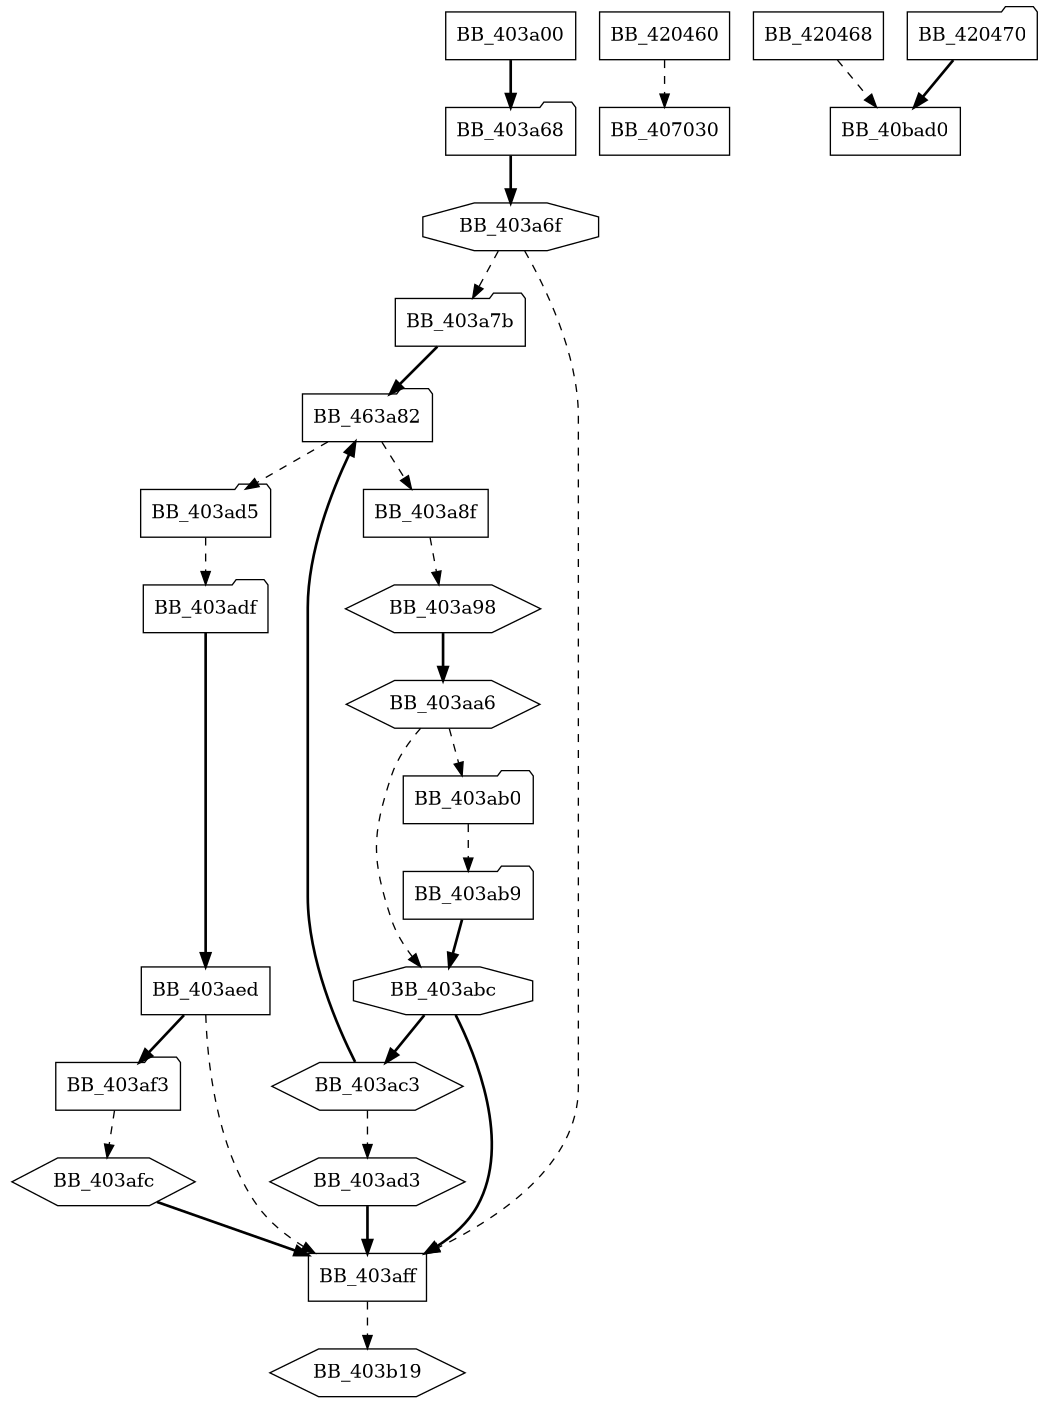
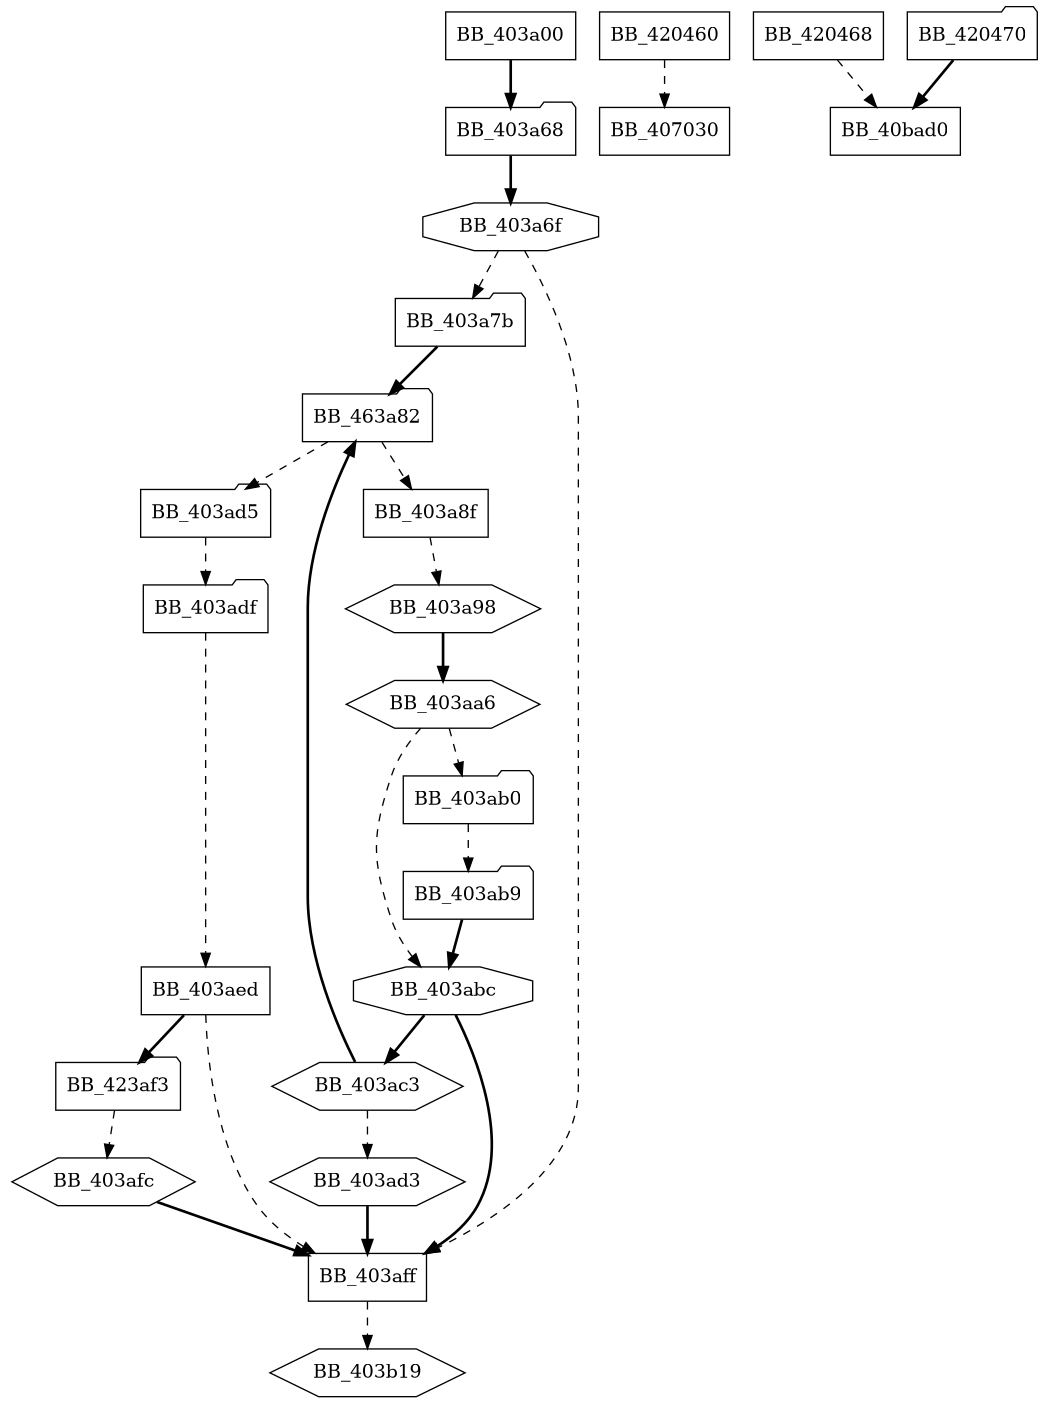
(206, 793) -> (206, 793)
(118, 1086) -> (118, 1086)
